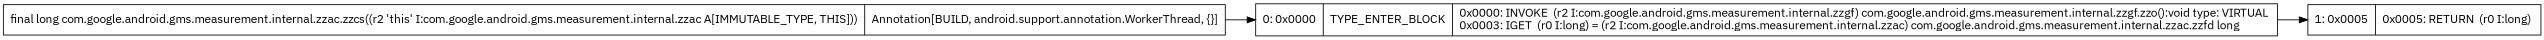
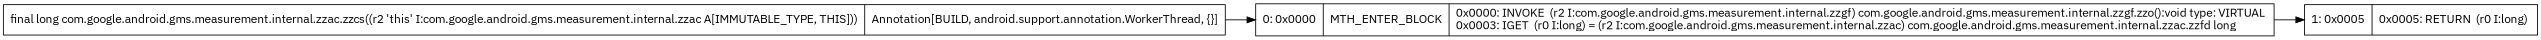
(1388, 19) -> (1386, 19)
